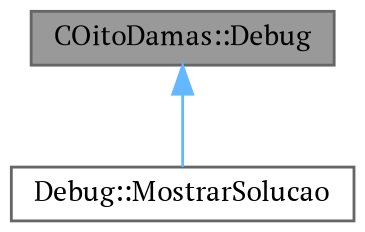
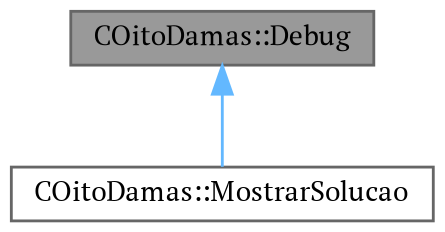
(183, 194) -> (222, 194)
